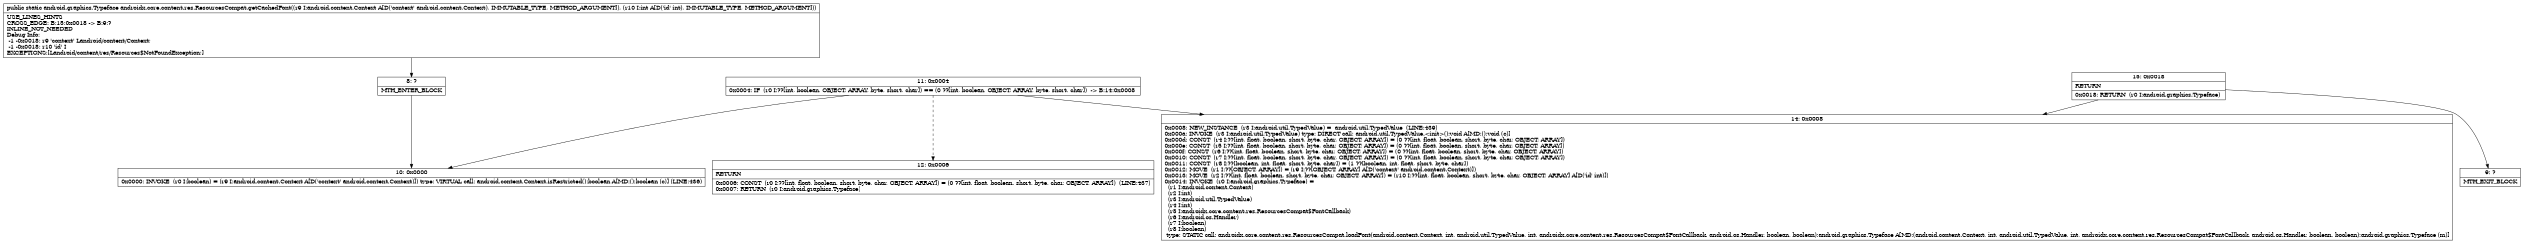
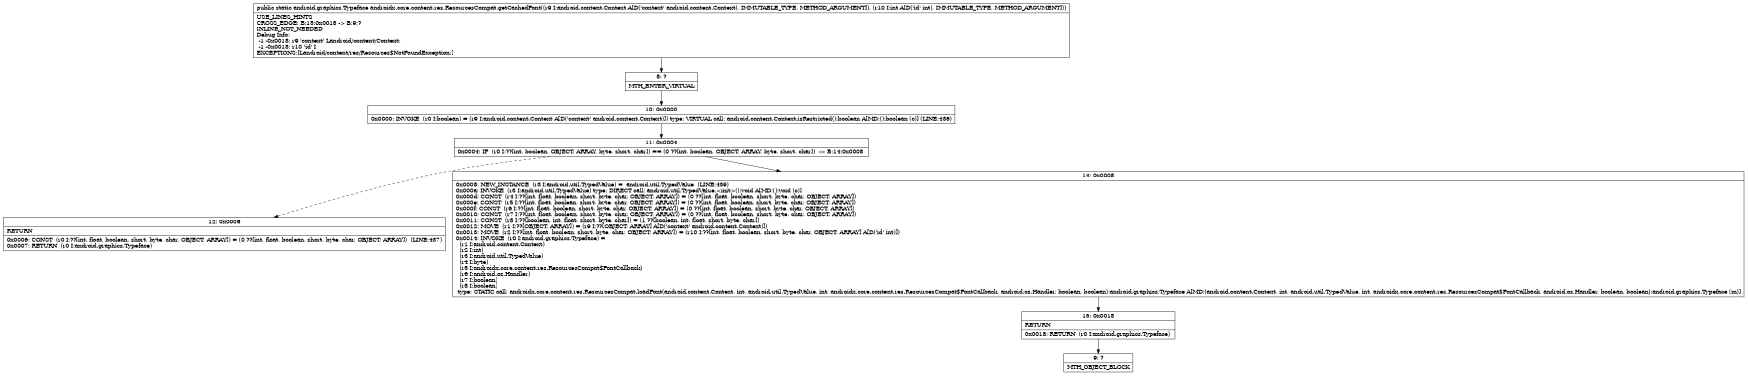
(412, 91) -> (661, 86)
(2072, 107) -> (1098, 302)
(649, 125) -> (661, 129)
(2490, 182) -> (1098, 367)
(1178, 206) -> (472, 262)
